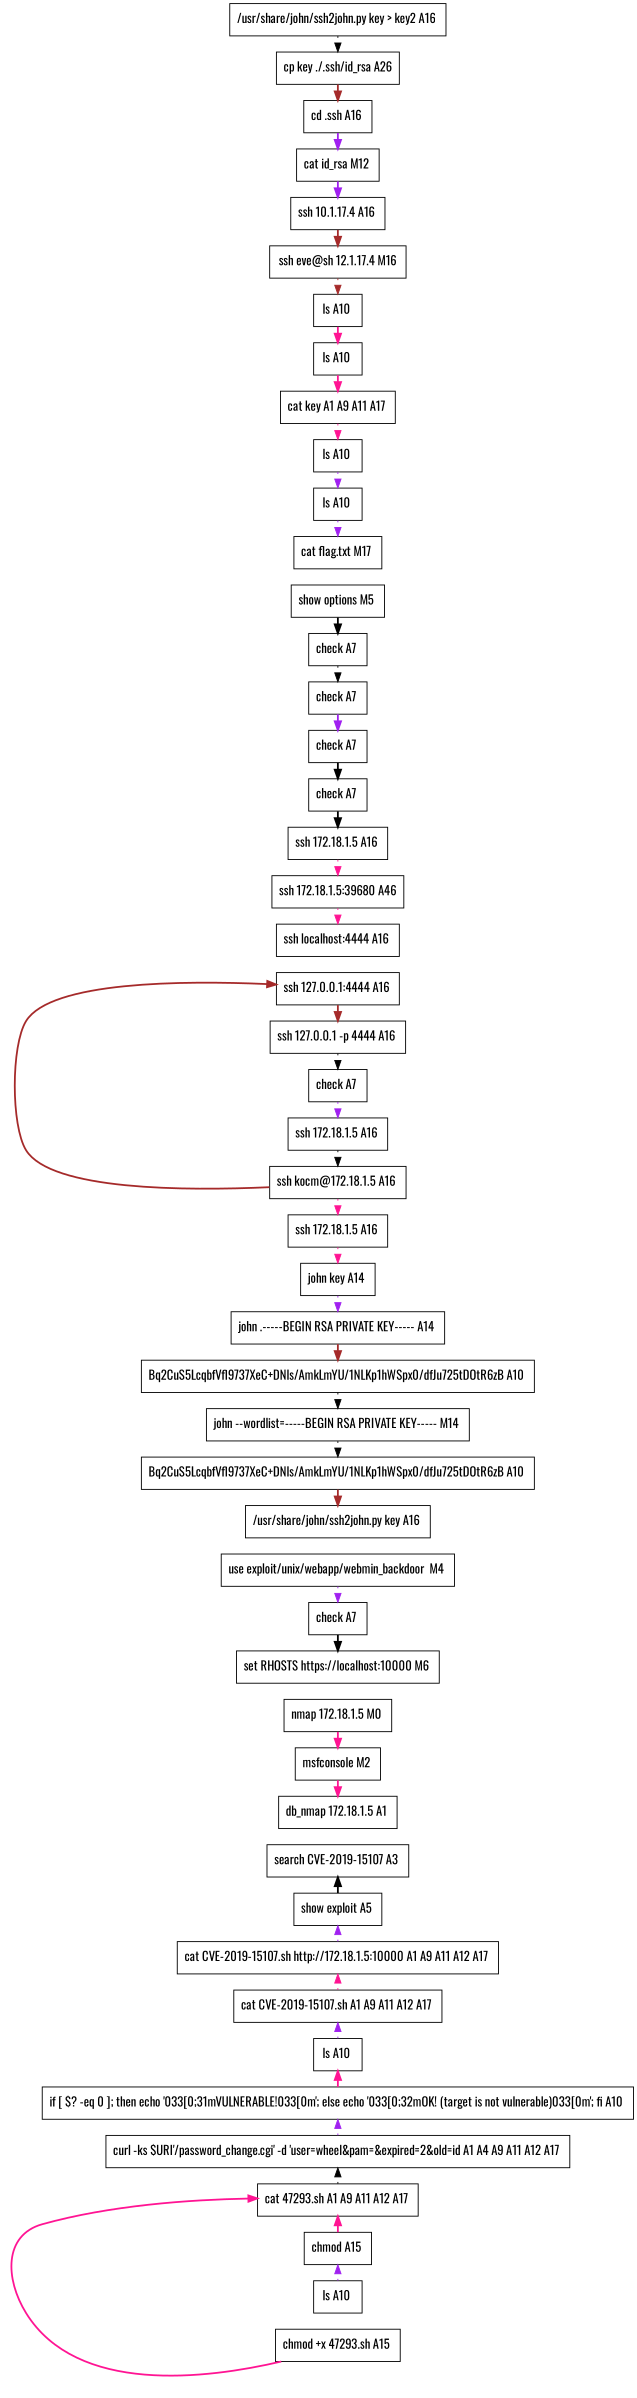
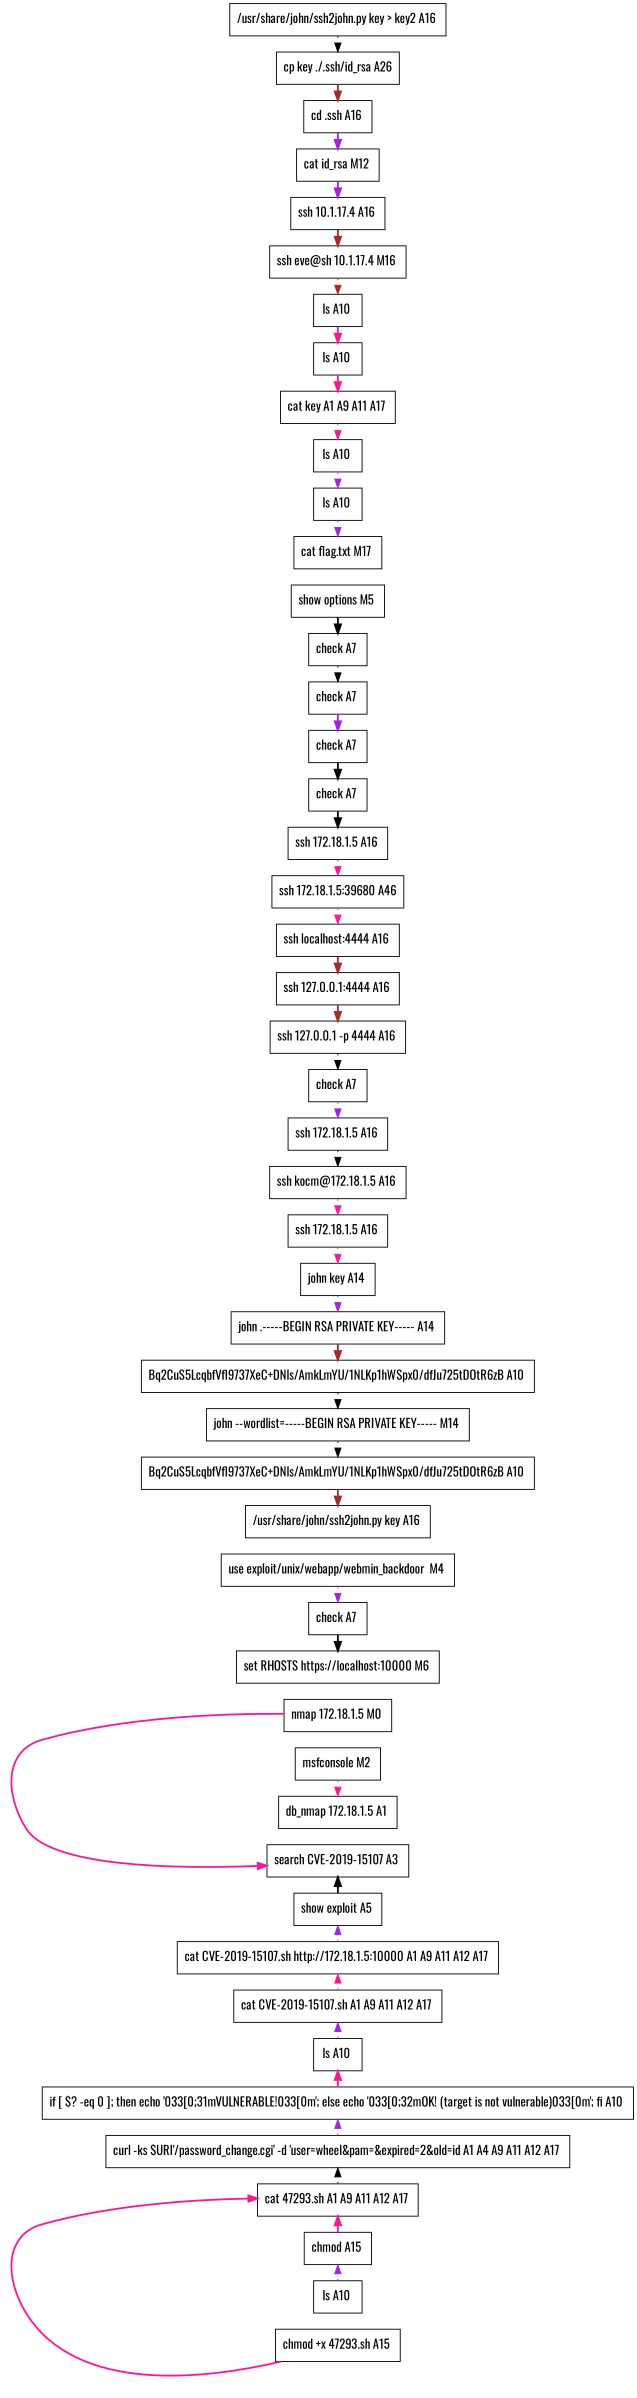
(338, 262) -> (338, 262)
(15, 1087) -> (338, 960)
(338, 1735) -> (12, 1777)
(338, 1784) -> (338, 1784)
